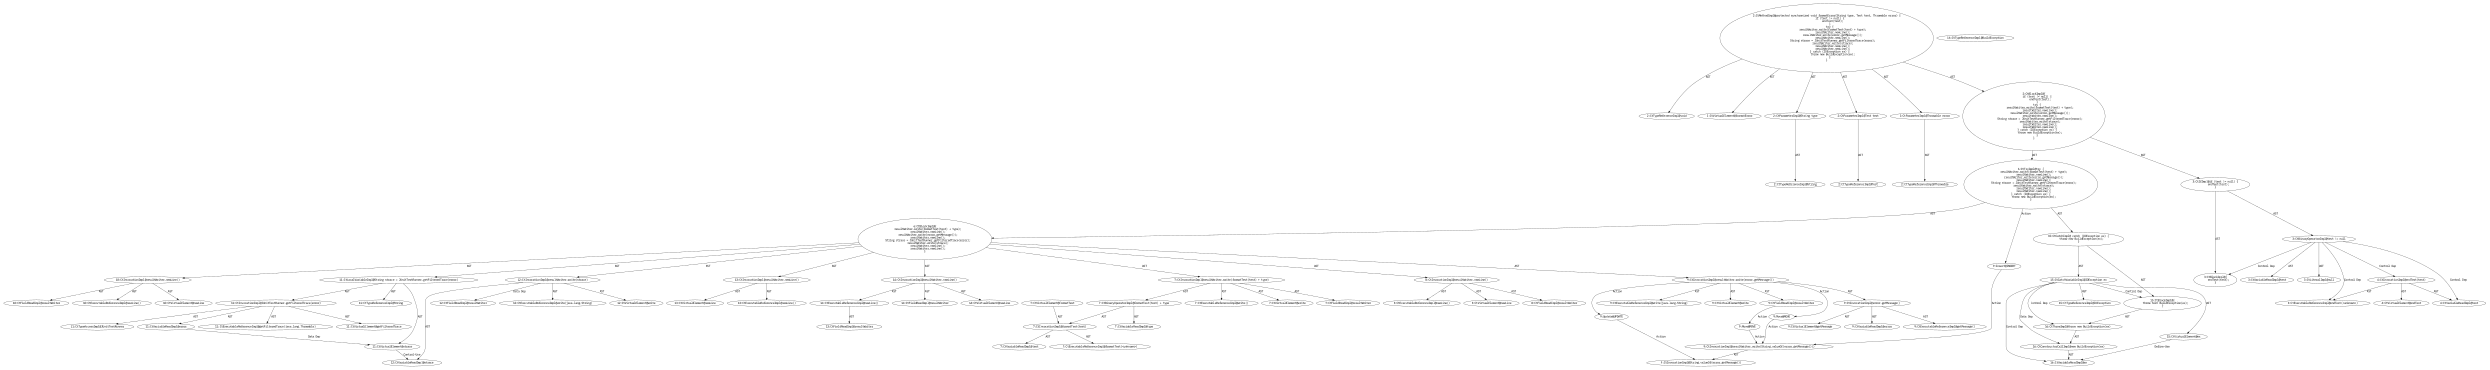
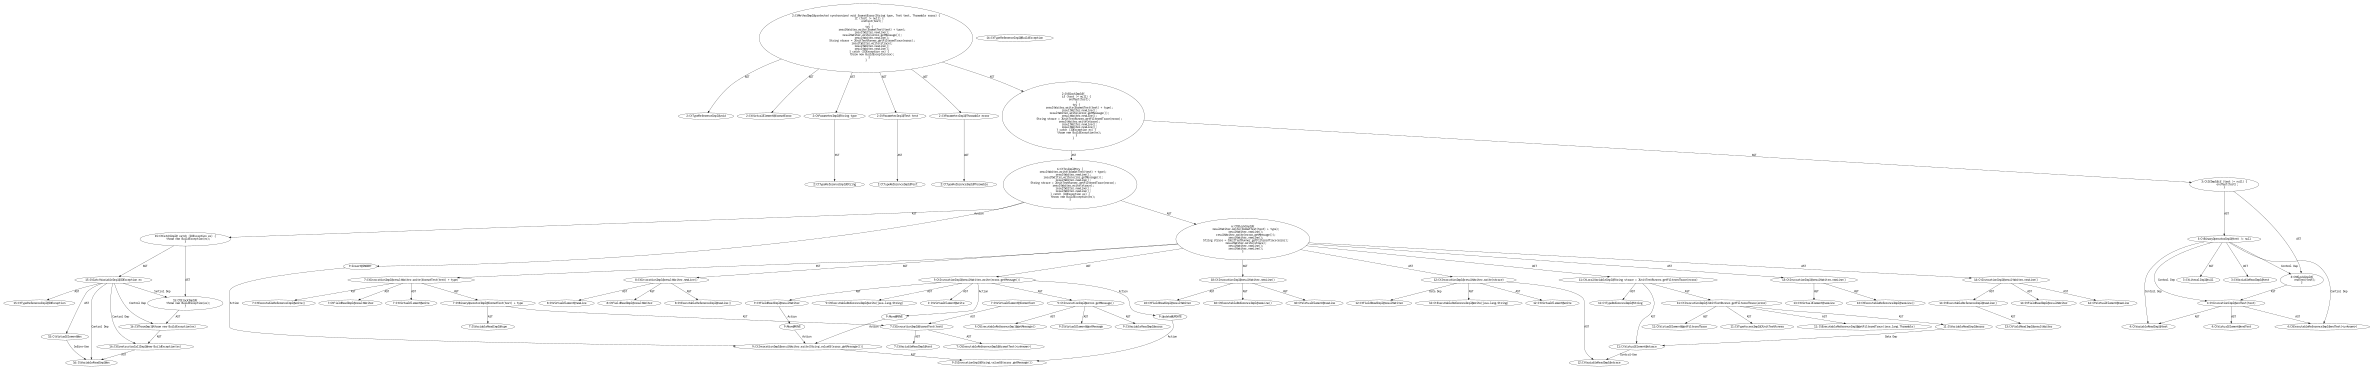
none -> (2265, 292)
(2163, 303) -> (185, 303)
(2026, 317) -> (121, 317)
